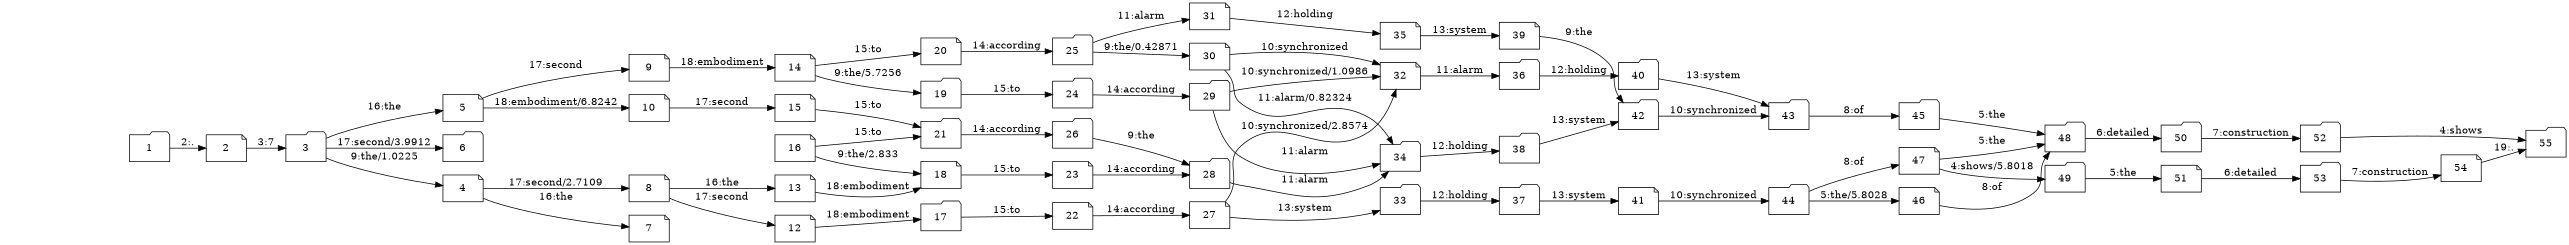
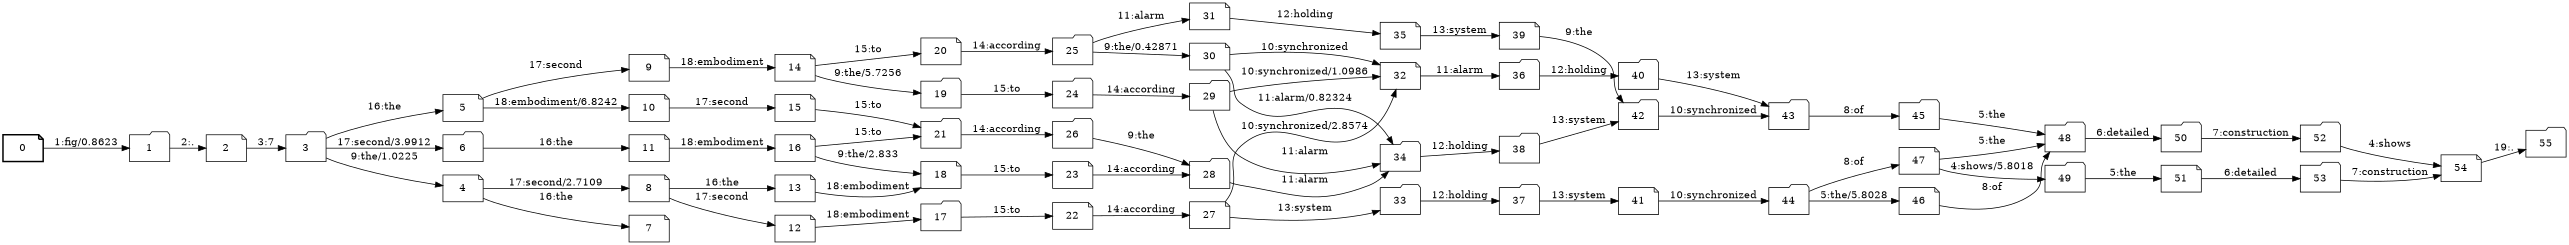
(2429, 136) -> (2387, 157)
none -> (23, 148)
none -> (649, 148)
